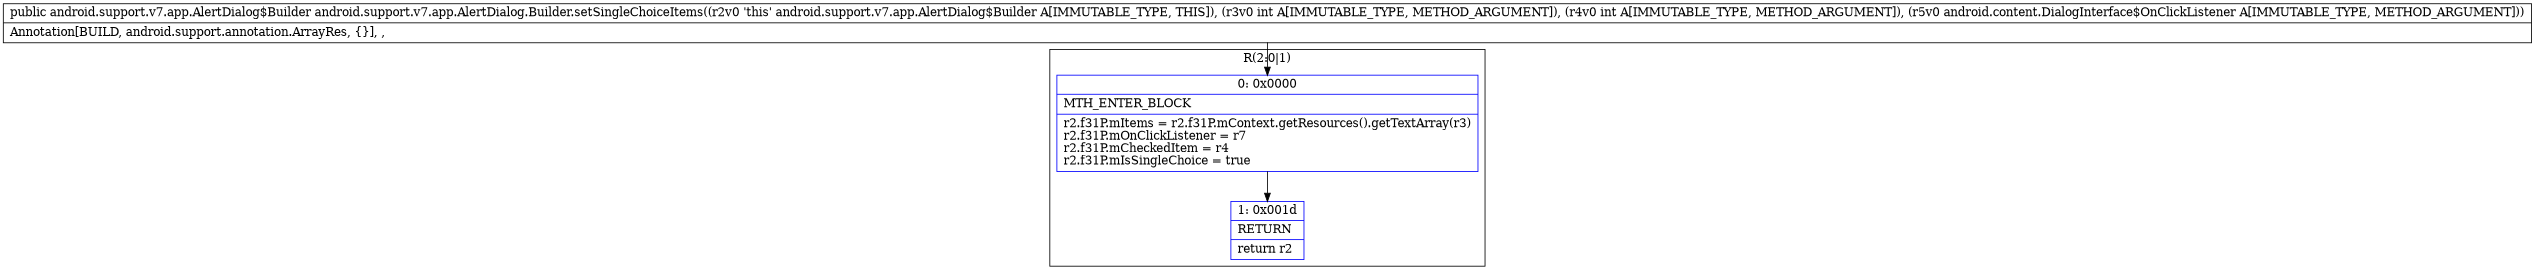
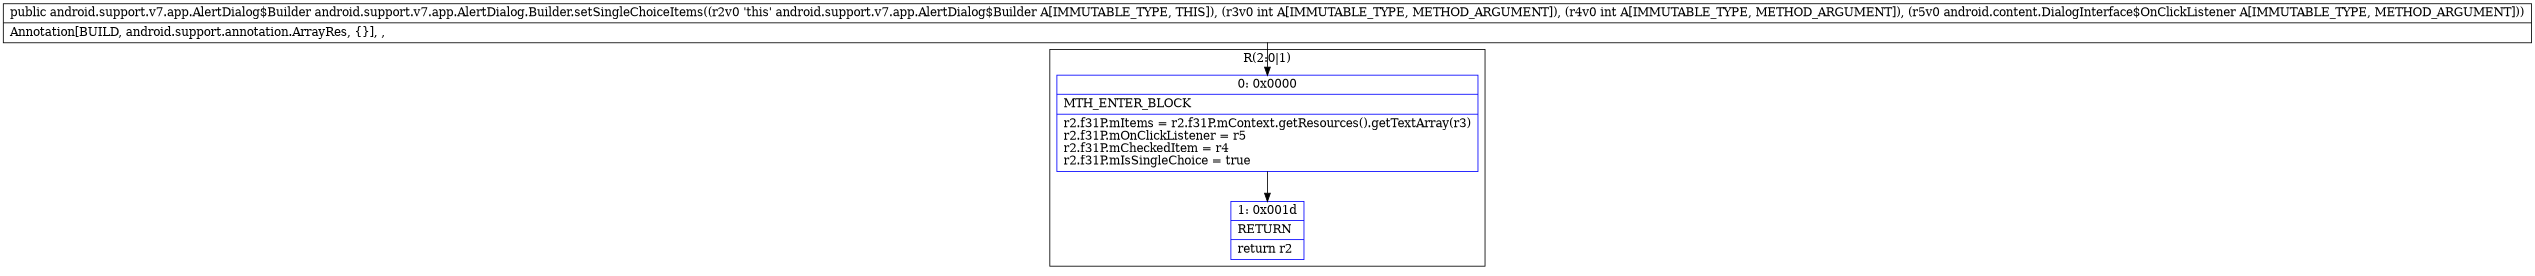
(1155, 136) -> (1155, 136)
